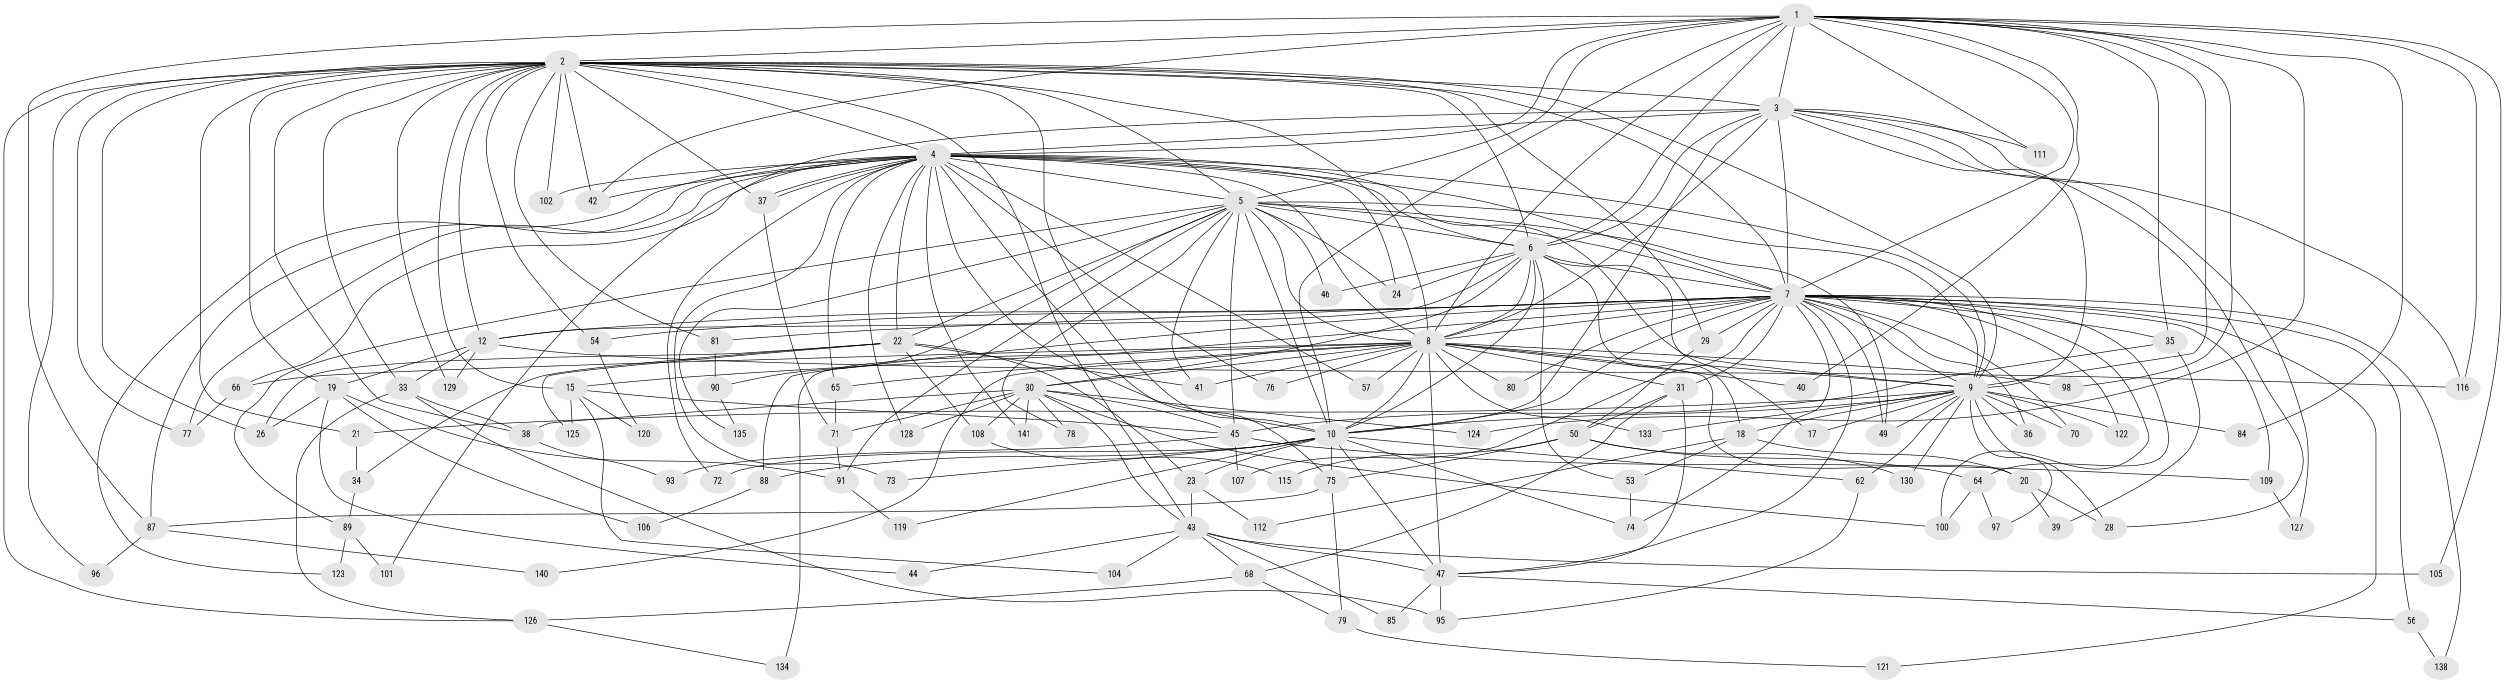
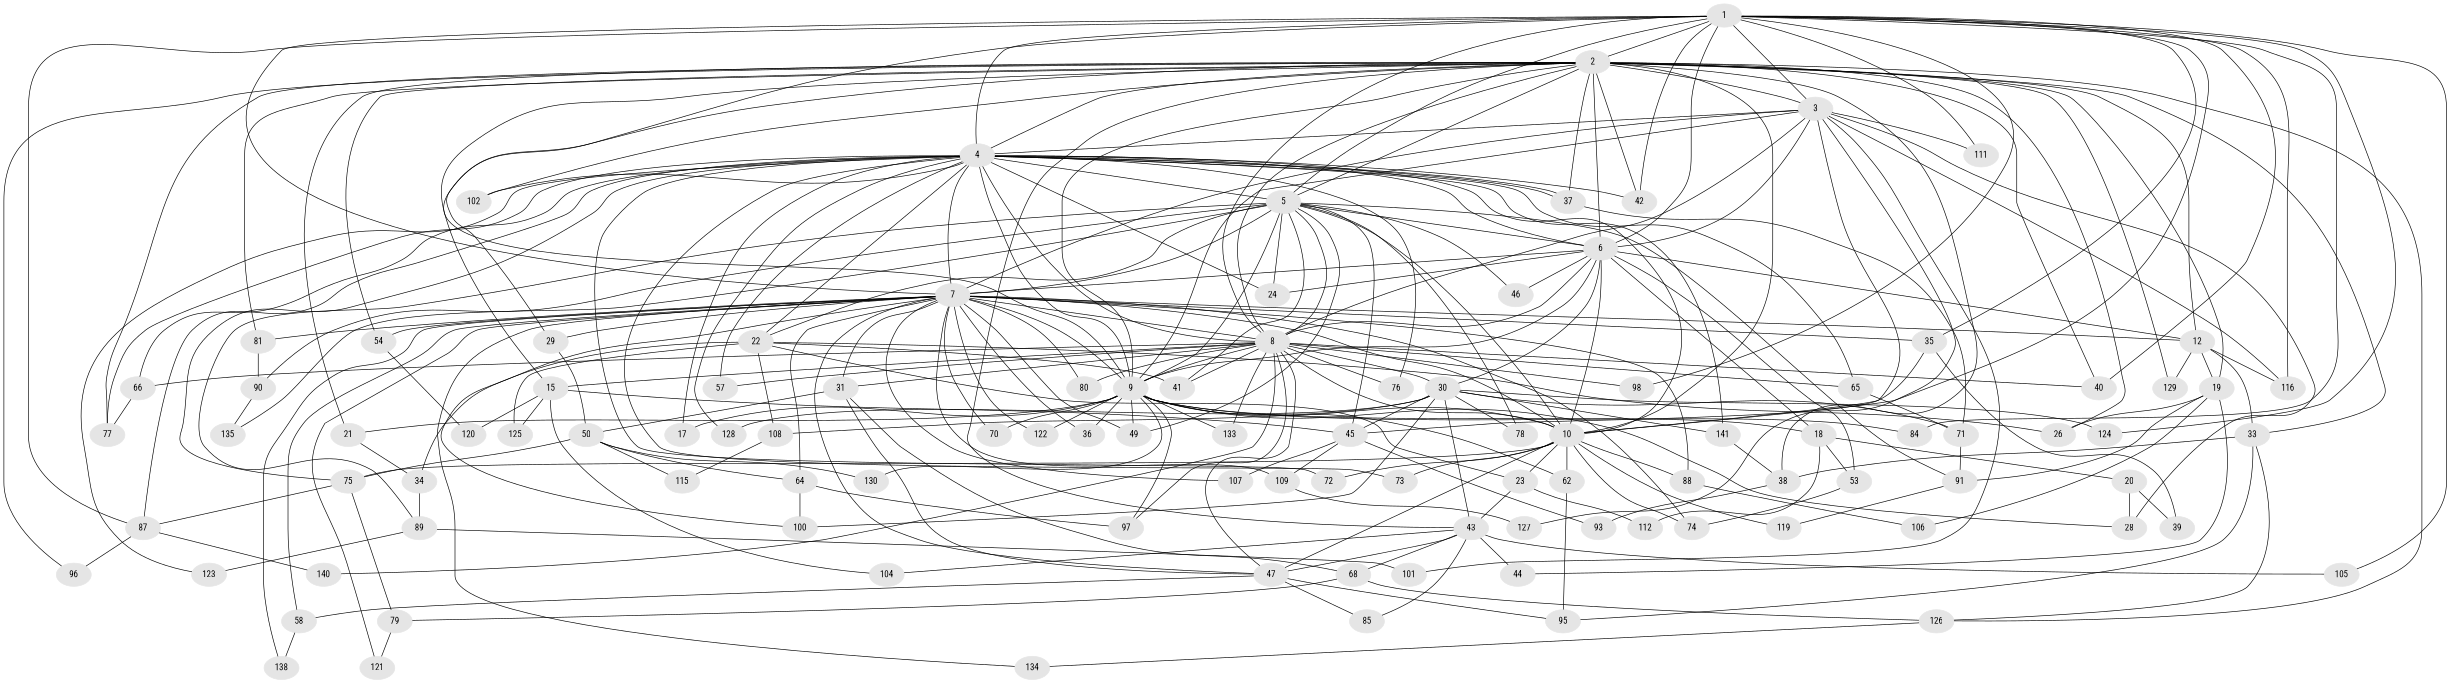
(1472, 94) -> (1943, 99)
(740, 409) -> (1753, 458)
(1709, 430) -> (1269, 452)
(2412, 621) -> (299, 621)
